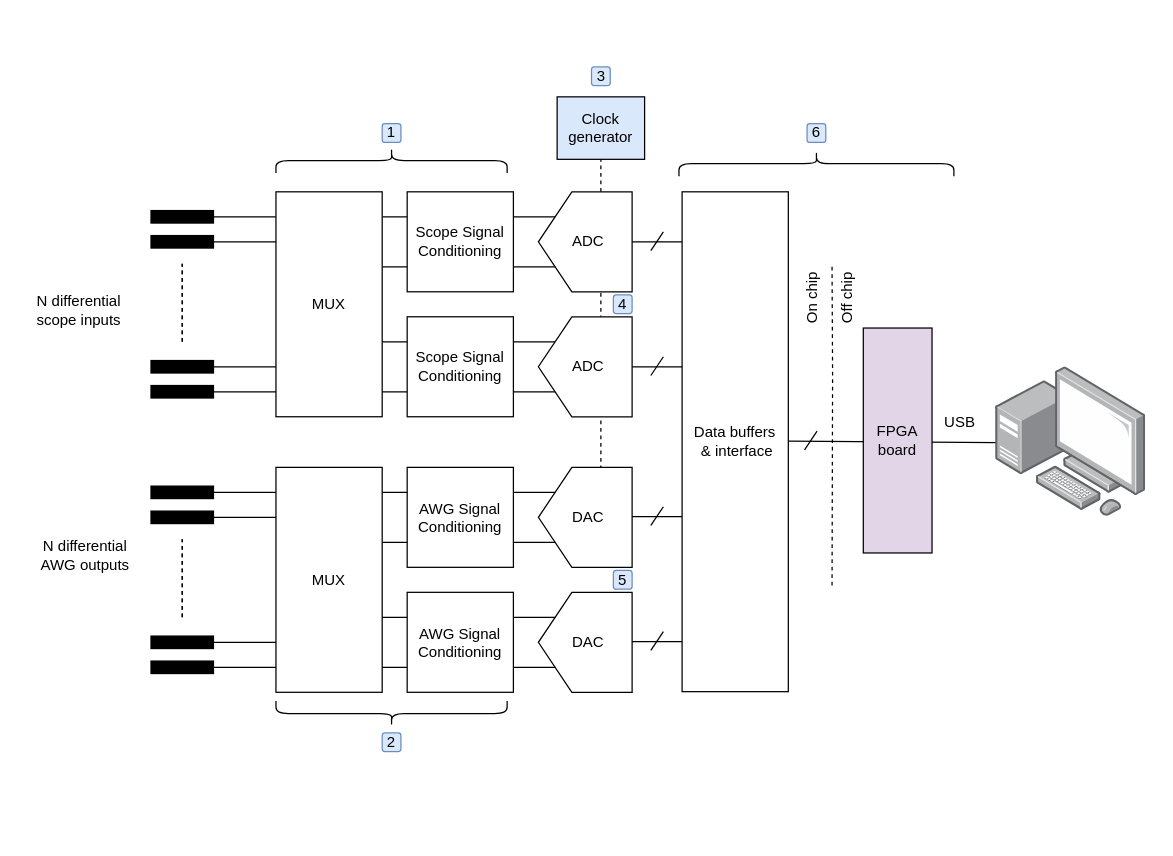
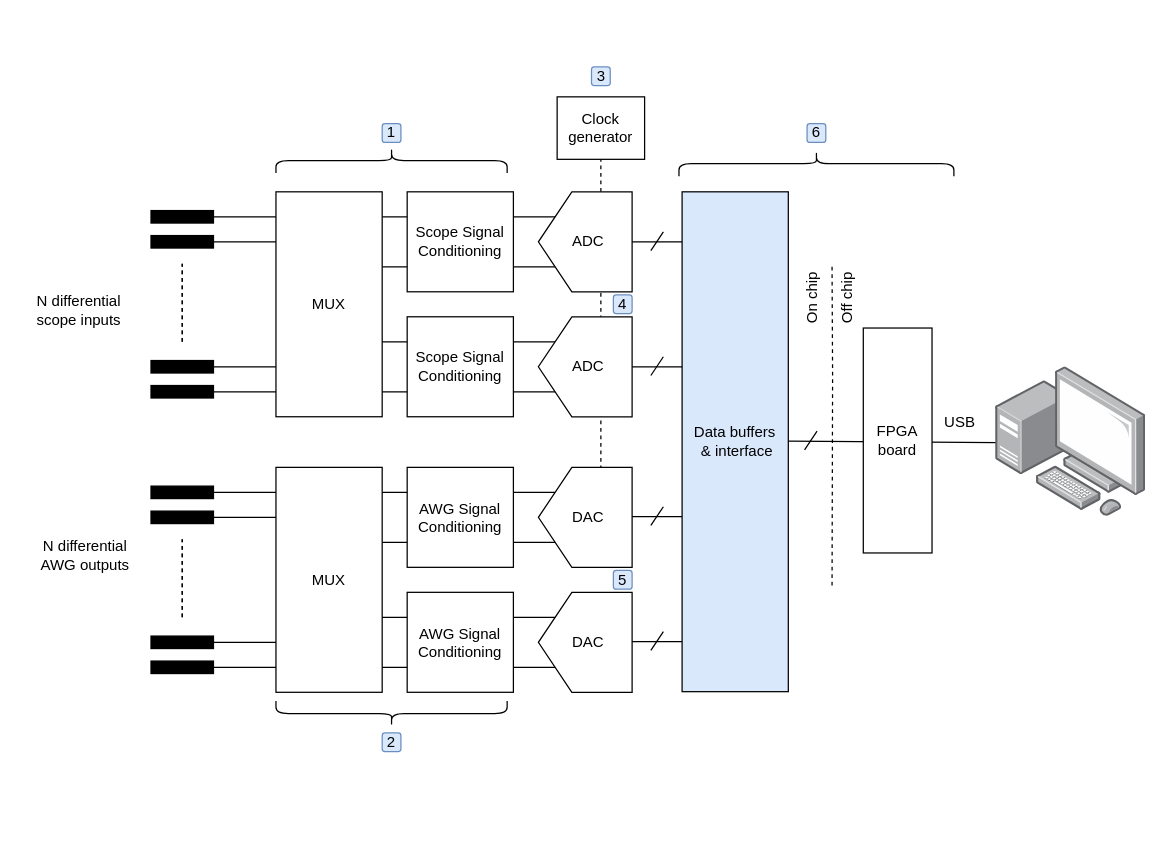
(601, 128) -> (601, 128)
(898, 441) -> (898, 441)
(735, 442) -> (735, 442)
